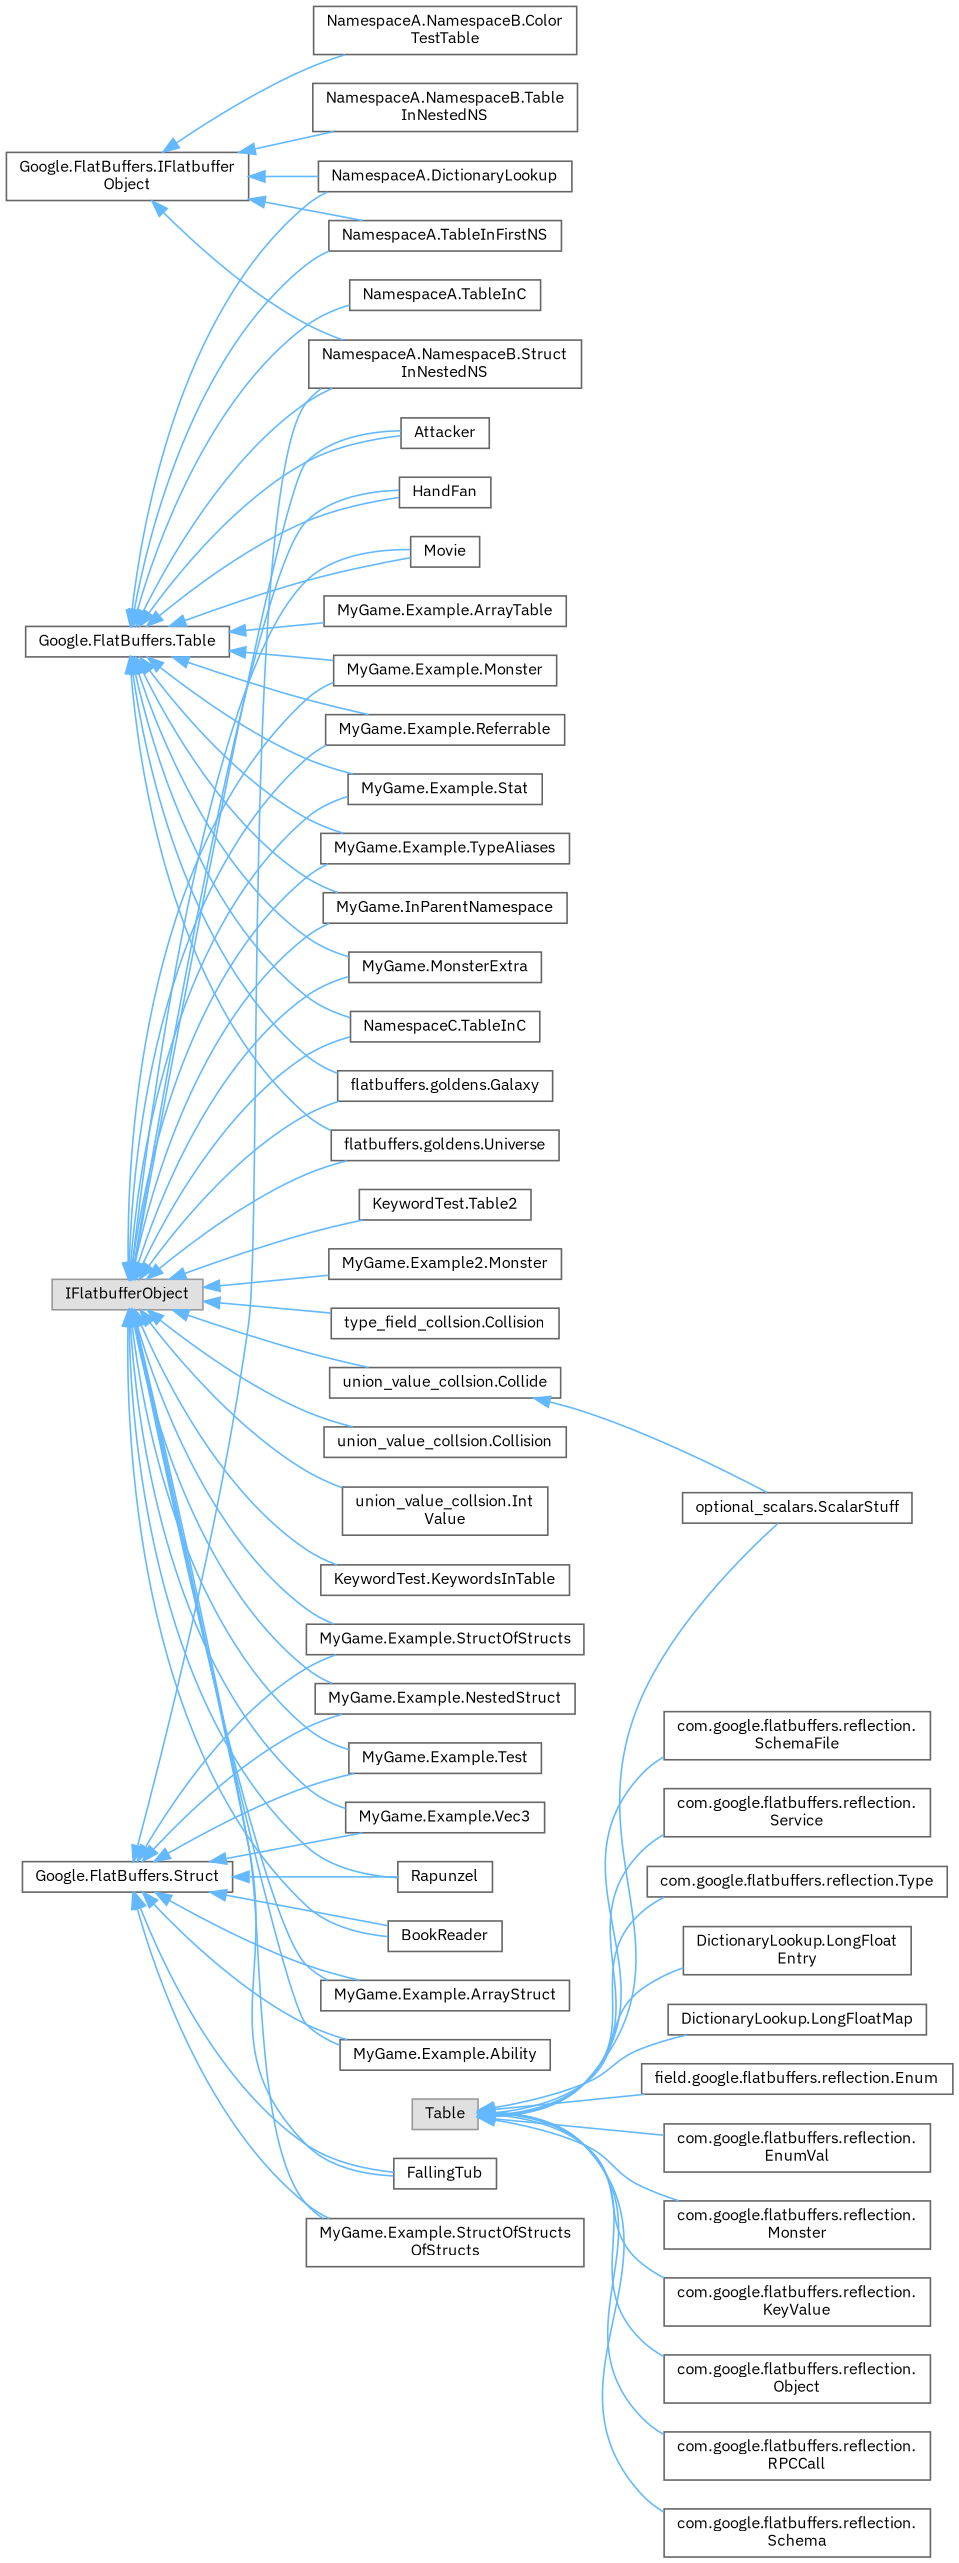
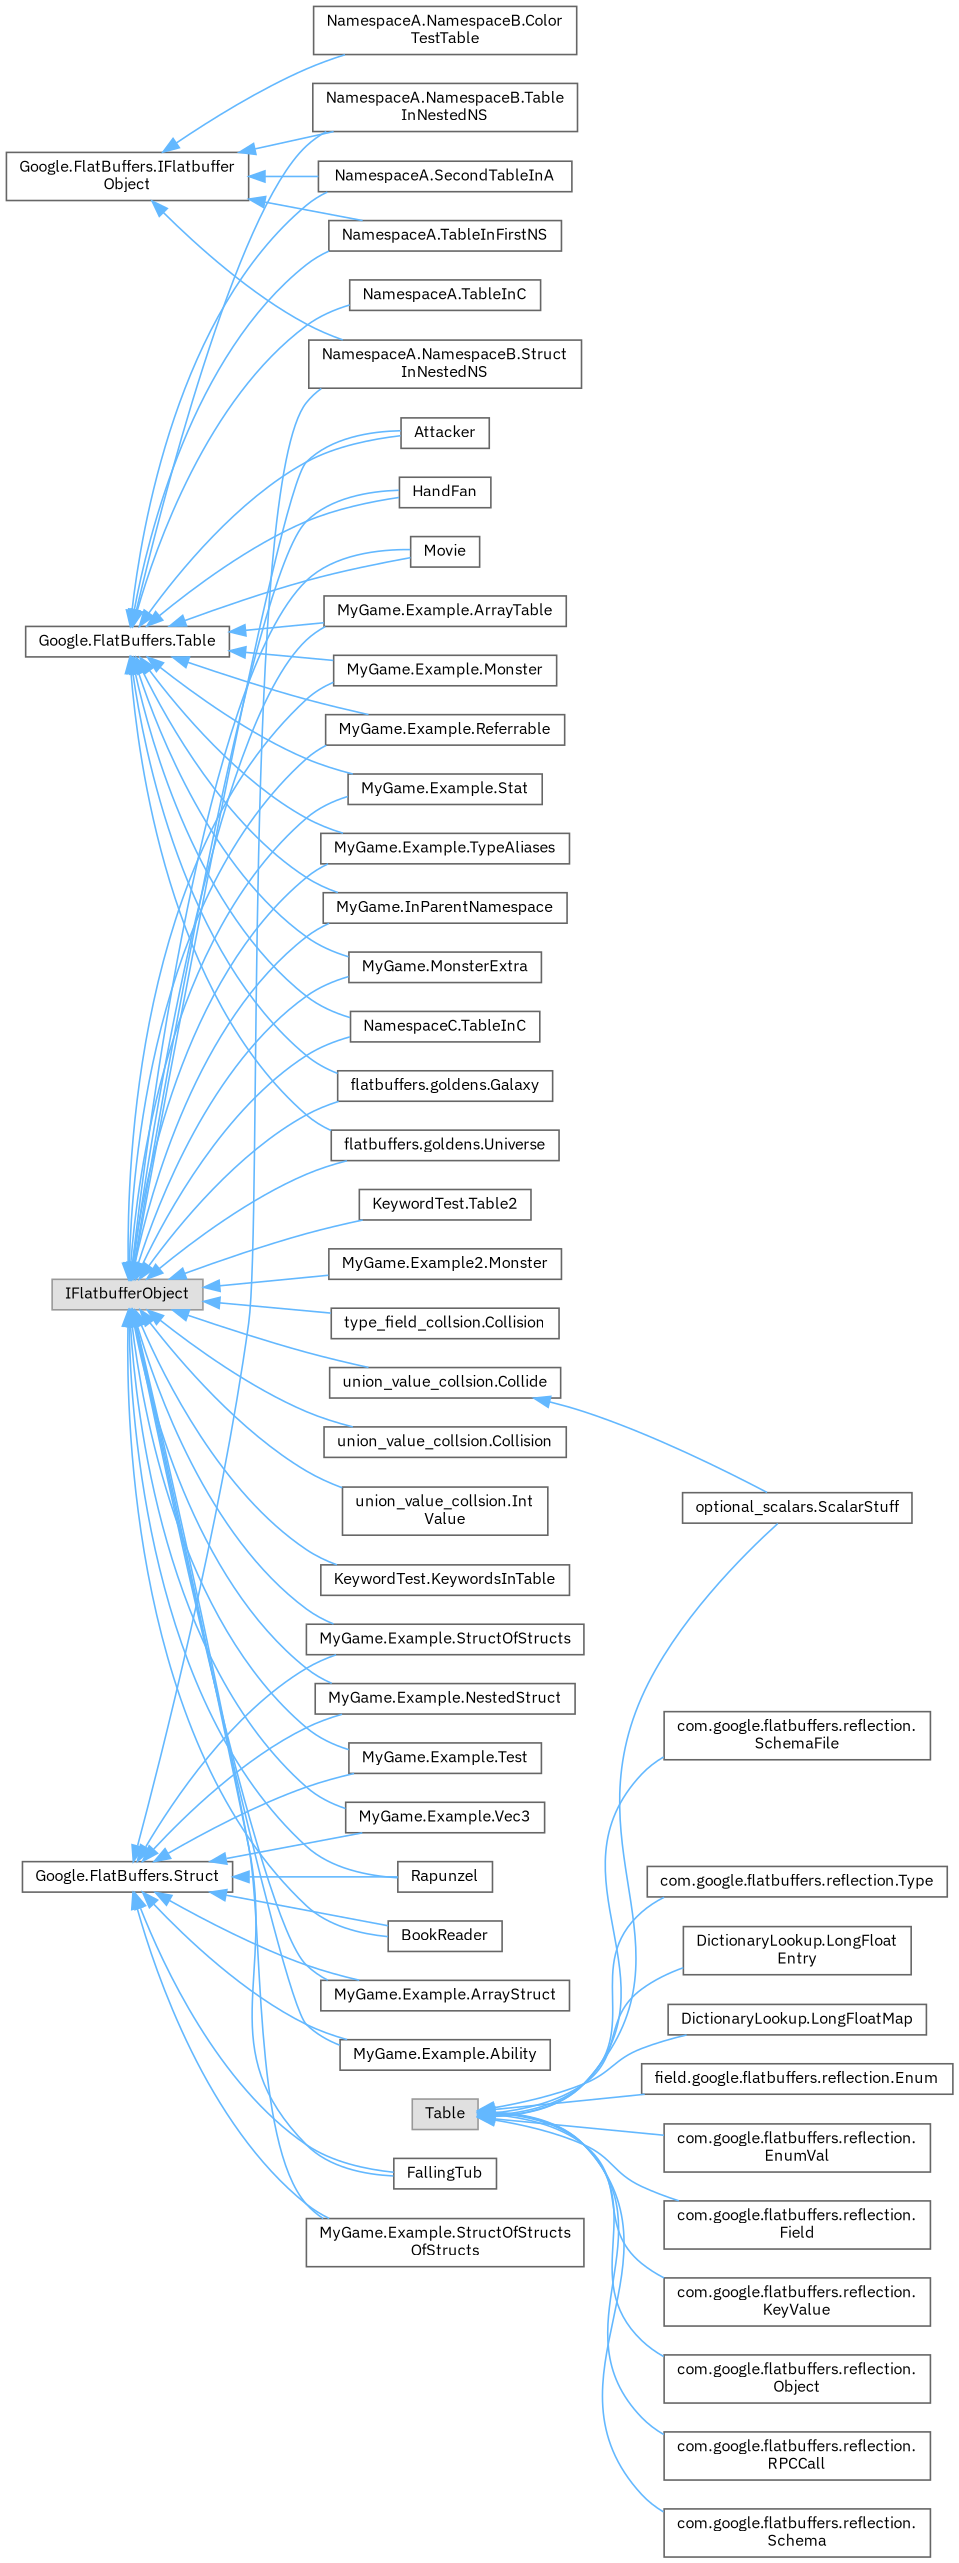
(445, 176) -> (445, 176)
(222, 486) -> (198, 384)
none -> (193, 931)
(797, 1813) -> none
(797, 2225) -> (797, 2225)
